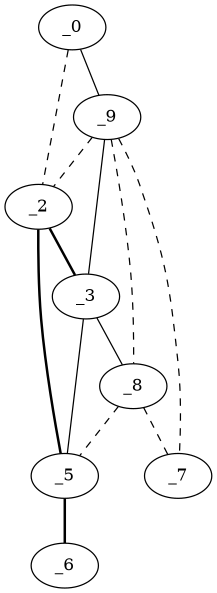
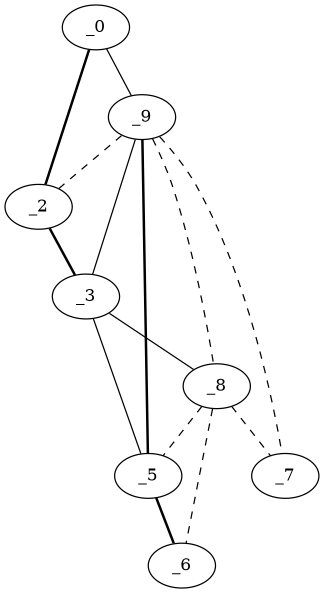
(55, 117) -> (67, 117)
(43, 342) -> (145, 296)
none -> (199, 476)
